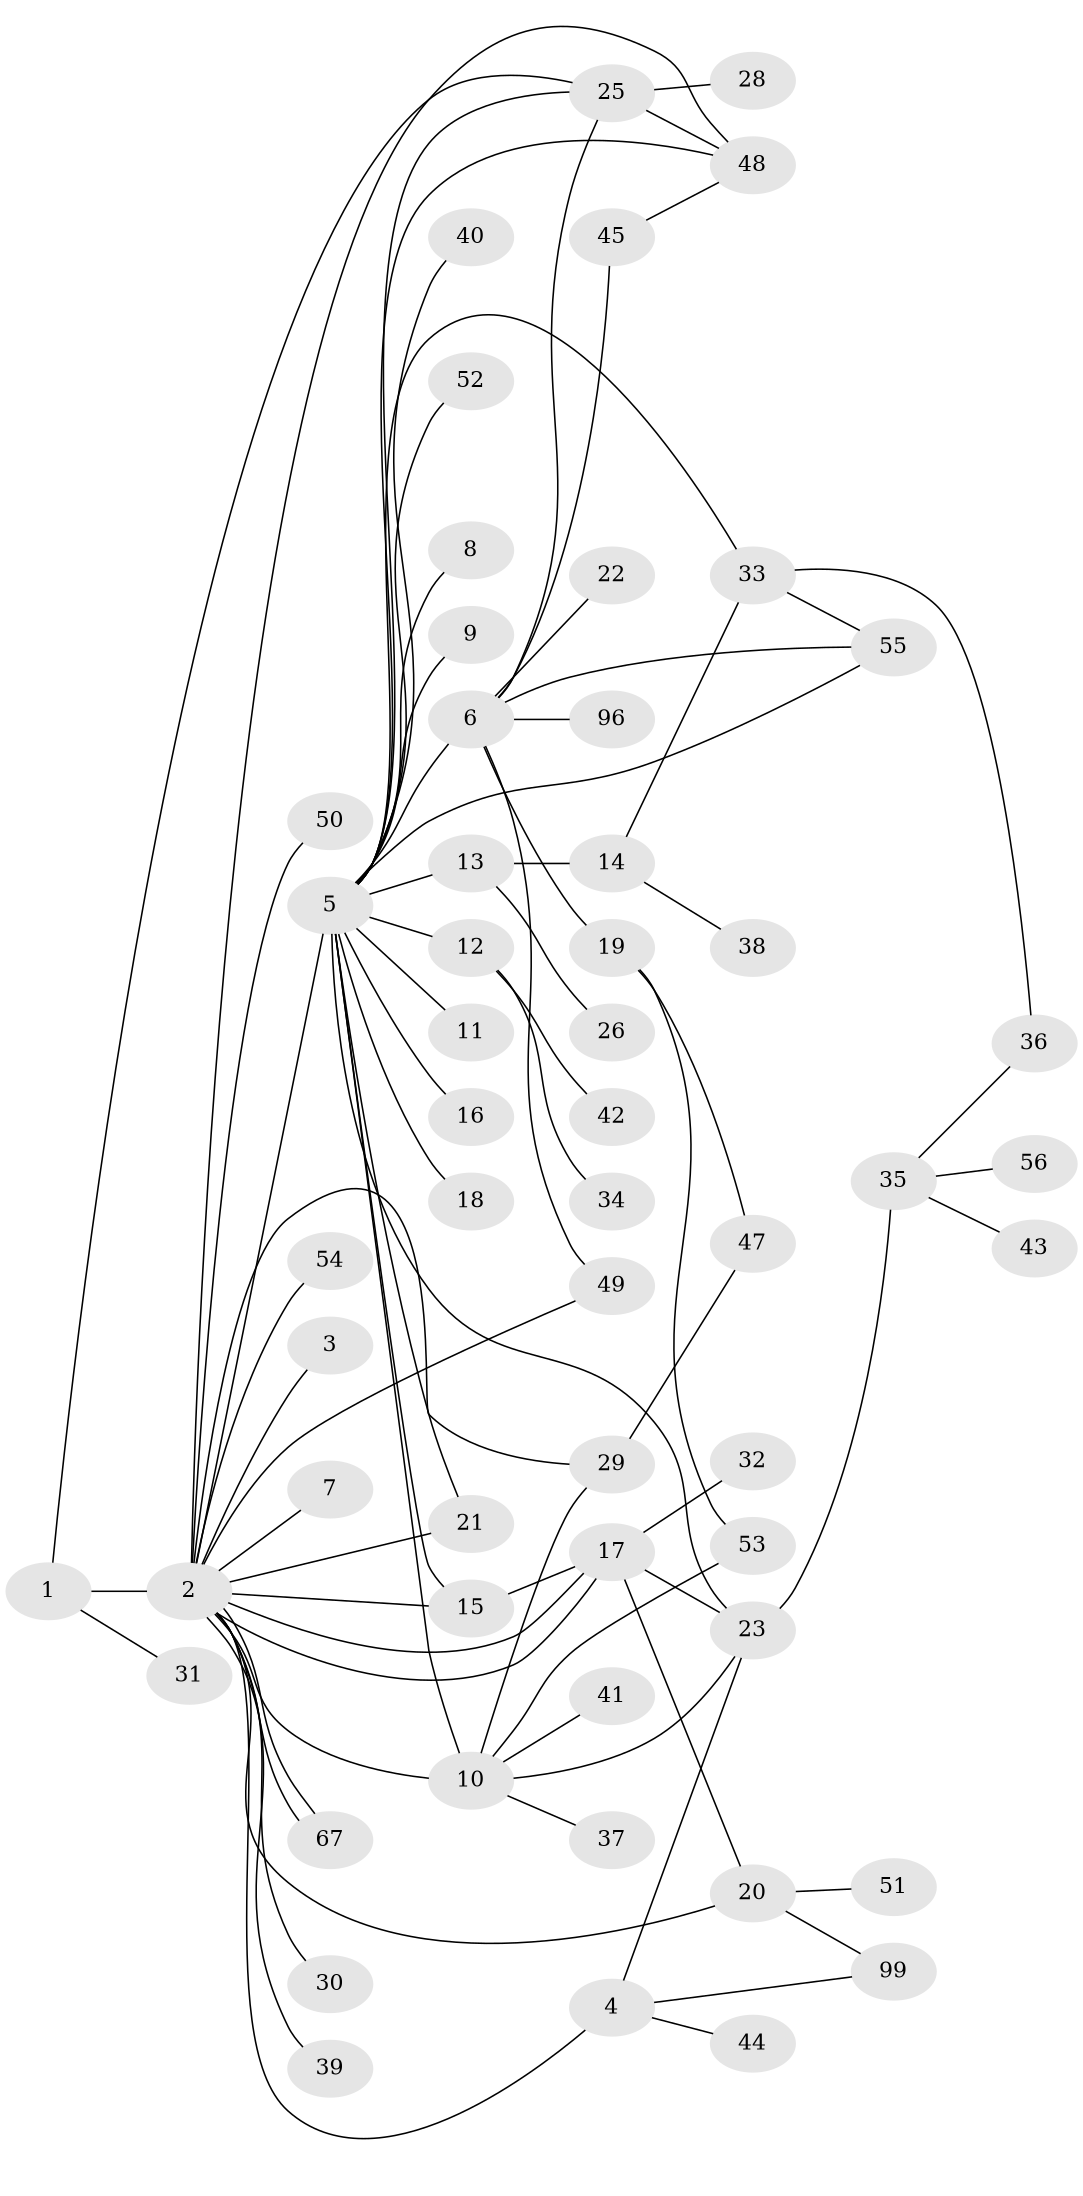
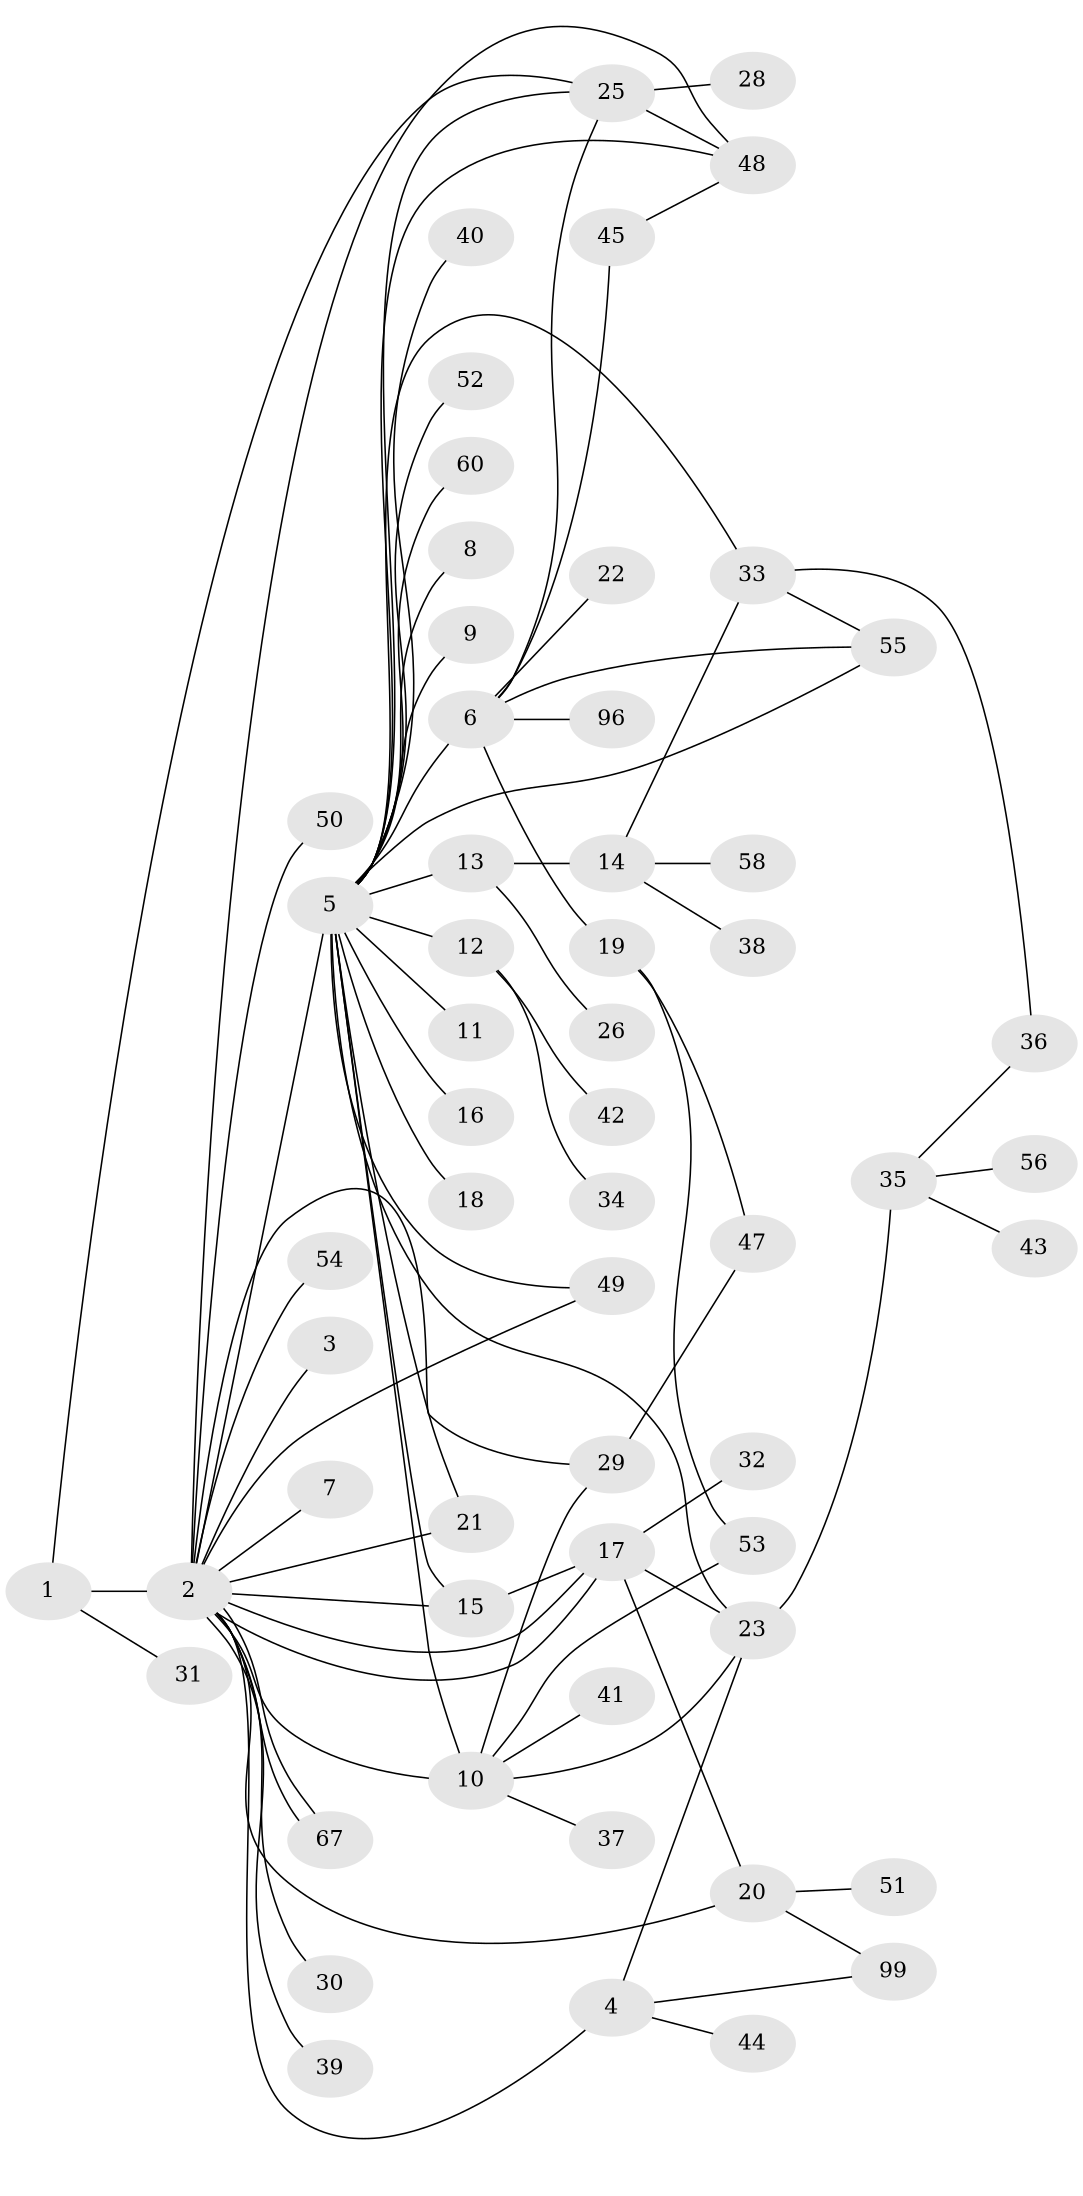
none -> (471, 466)
none -> (753, 863)
(531, 994) -> (389, 1191)
